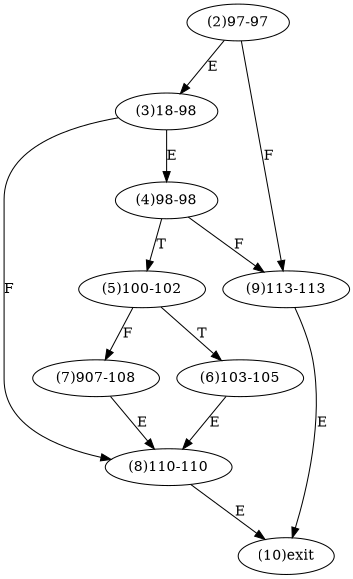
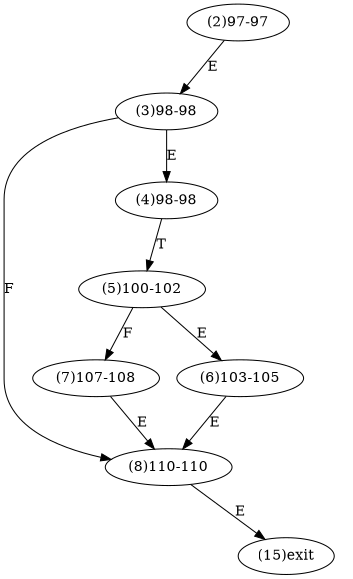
(167, 111) -> (167, 111)
(286, 289) -> none
(202, 334) -> (202, 334)
(96, 378) -> (96, 378)
(286, 556) -> (286, 556)
